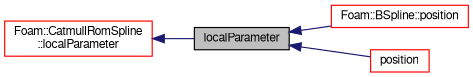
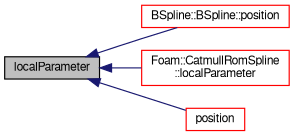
(400, 16) -> (215, 16)
(179, 39) -> (127, 68)
